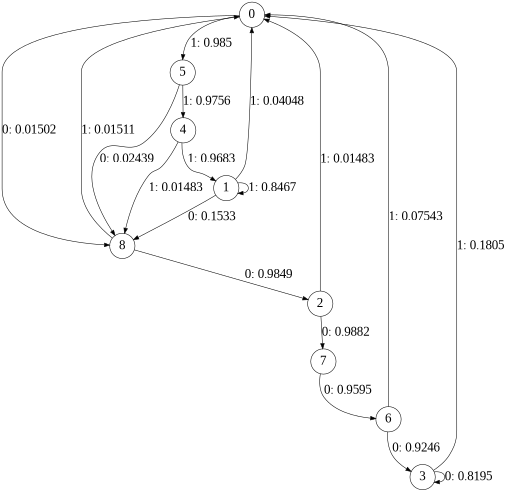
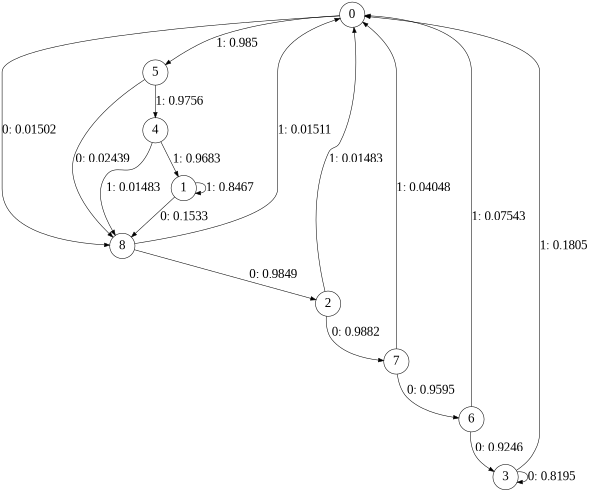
(250, 108) -> (396, 182)
